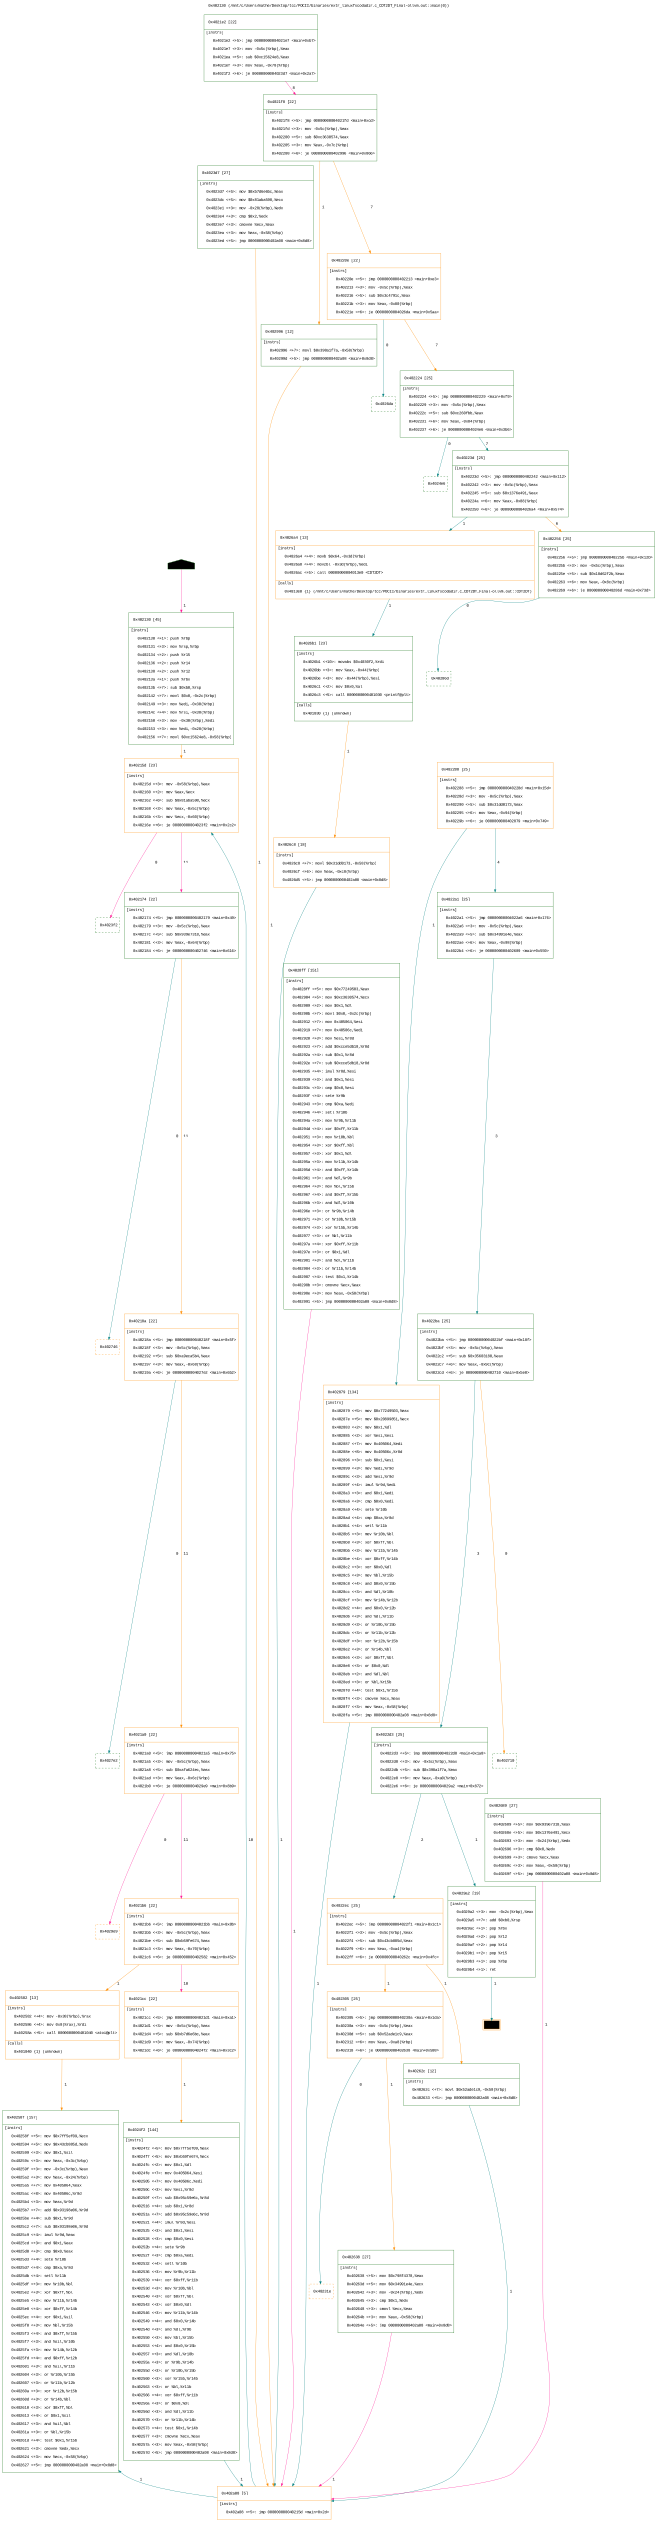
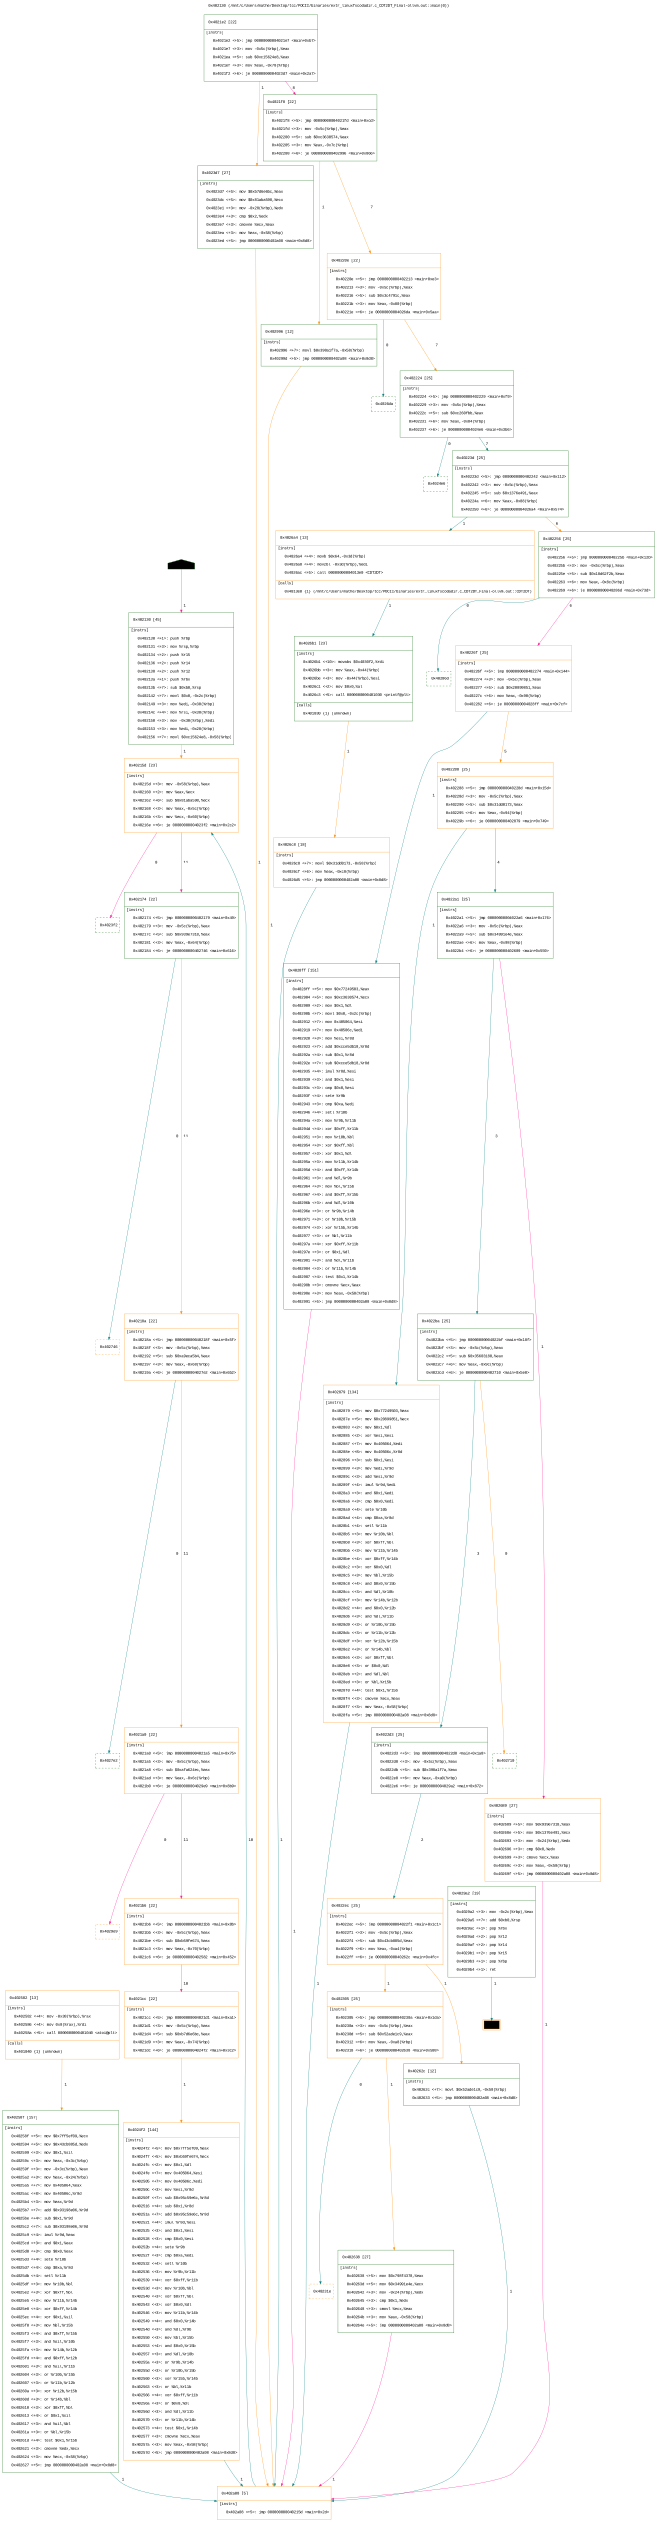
none -> (258, 122)
none -> (514, 679)
none -> (539, 1376)
(458, 1839) -> none
(543, 1840) -> (543, 1840)
(124, 1977) -> none
(181, 2291) -> (181, 2291)
(167, 2490) -> (159, 2495)
